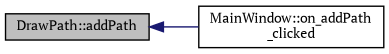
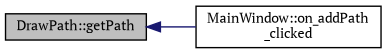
(77, 27) -> (76, 27)
